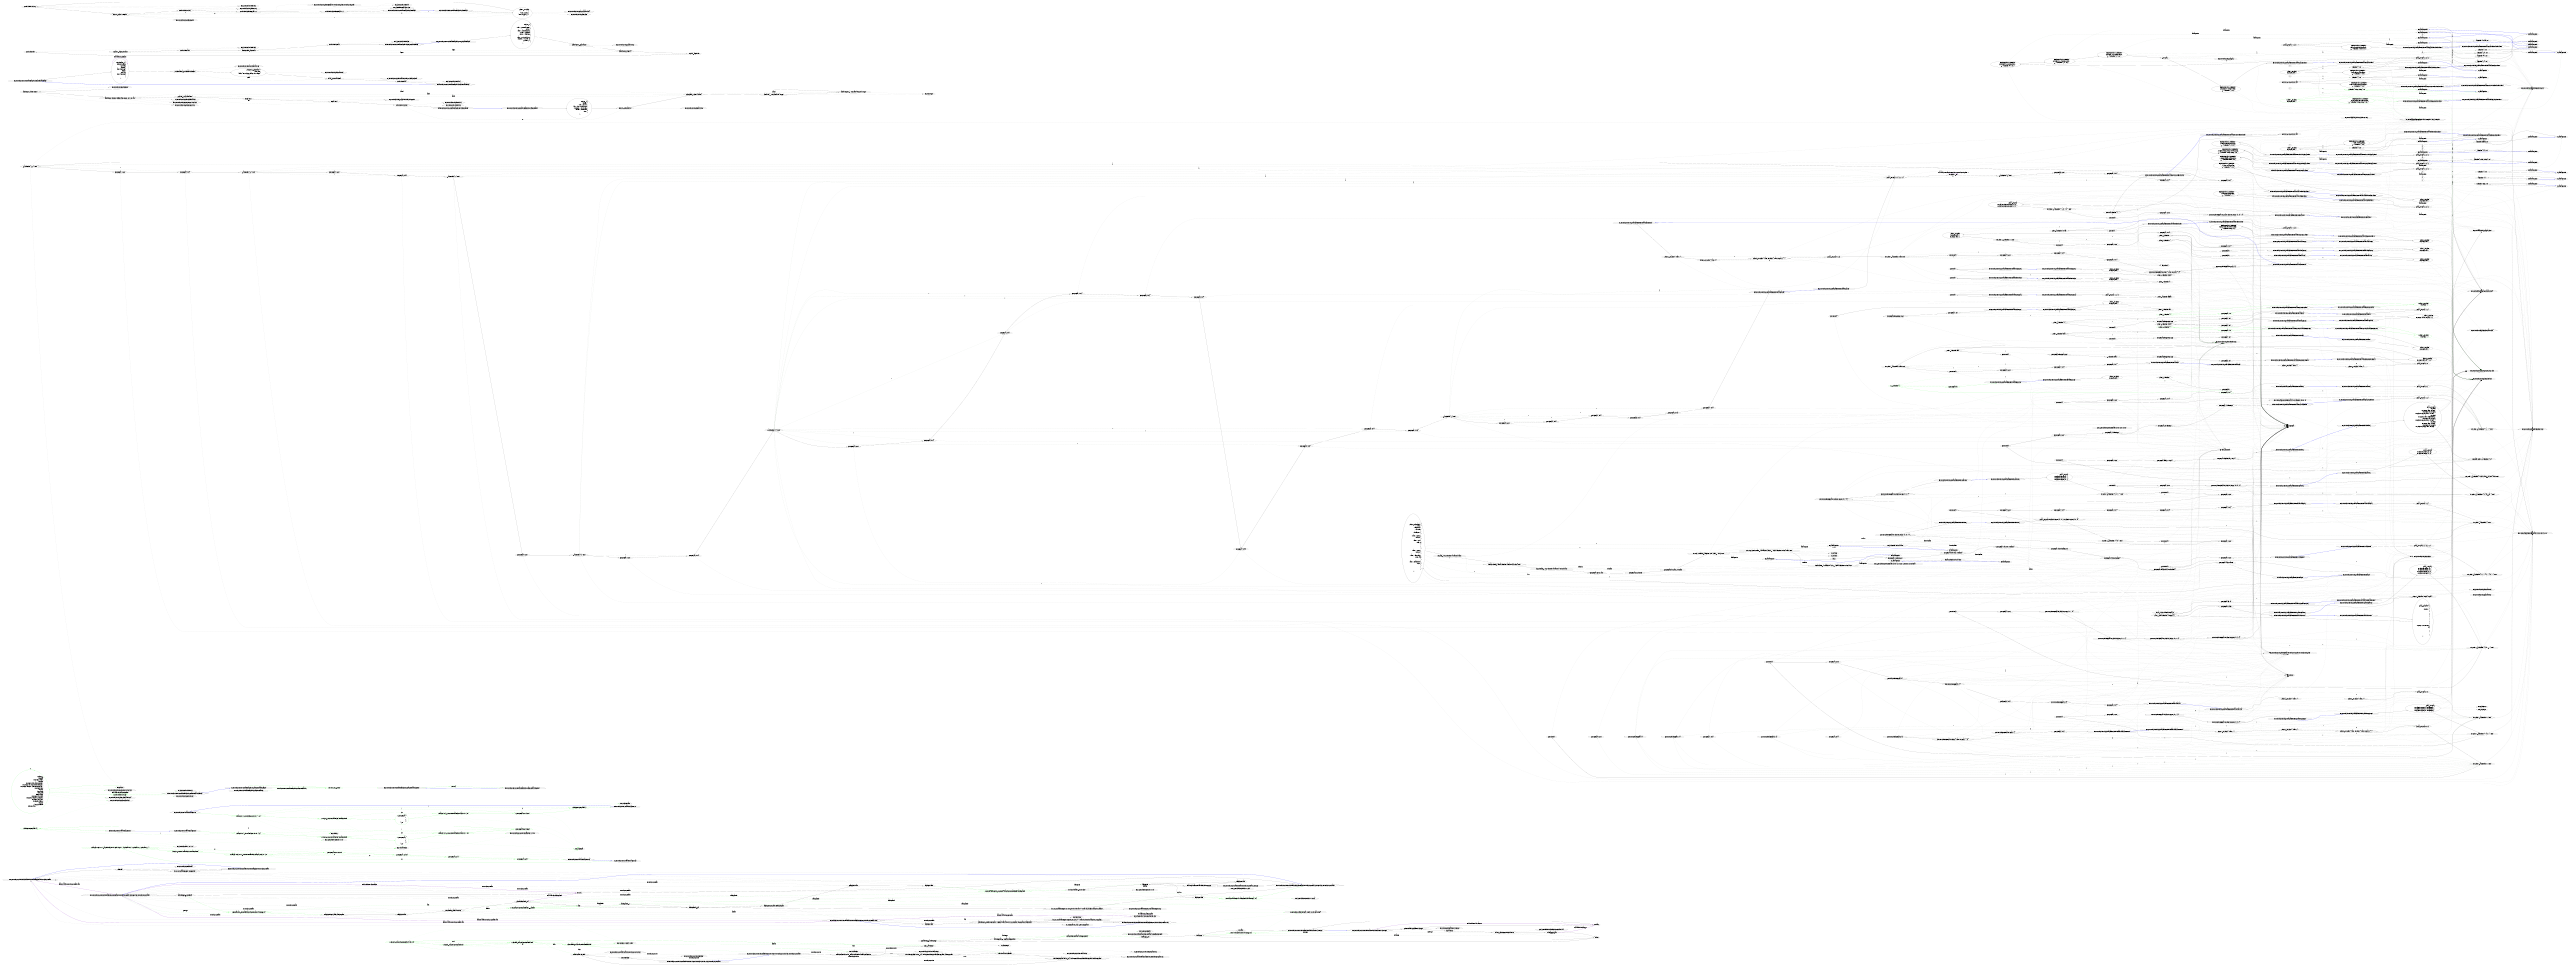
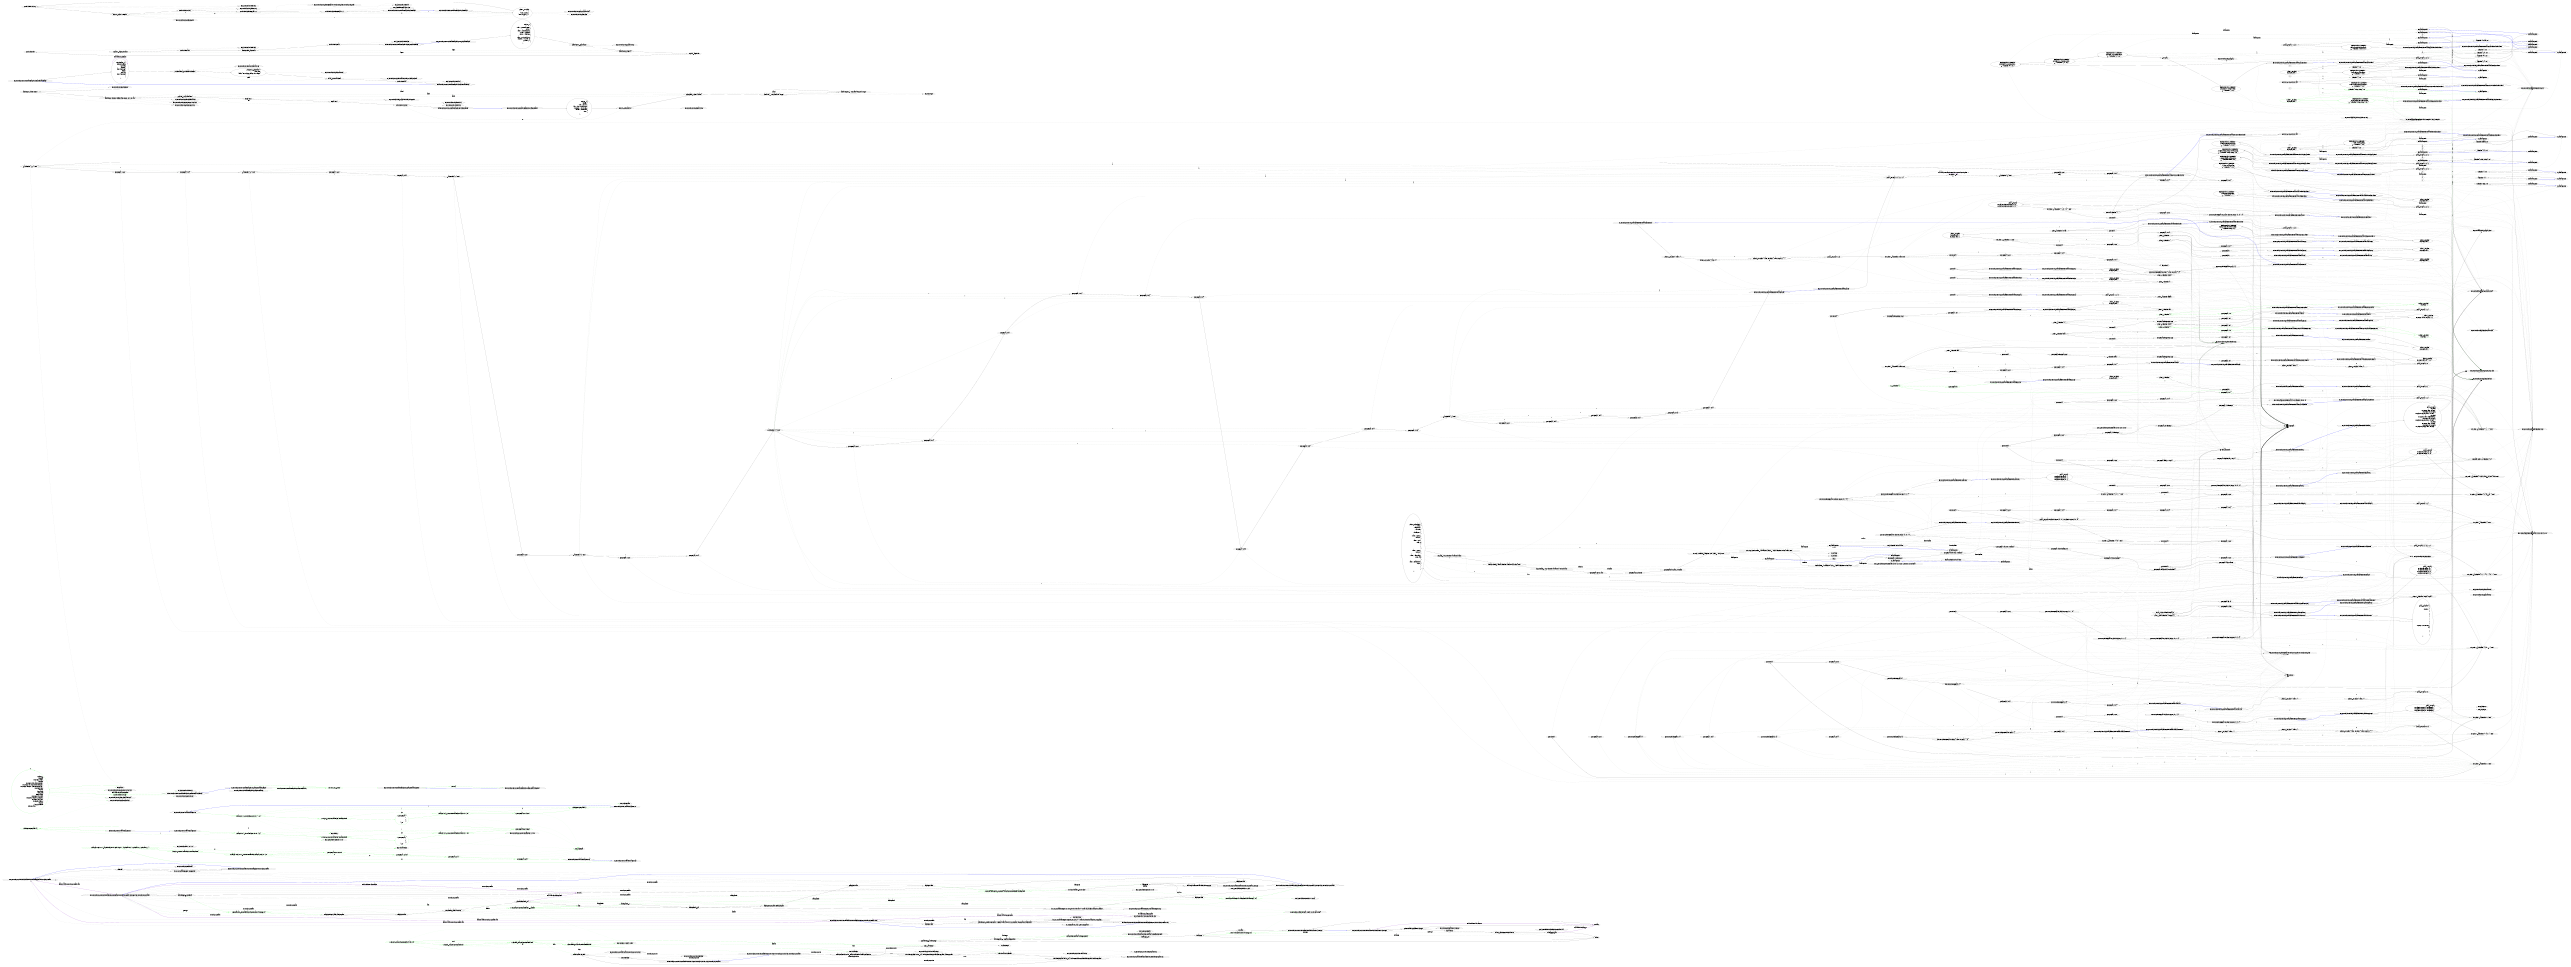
(2059, 174) -> (2059, 174)
